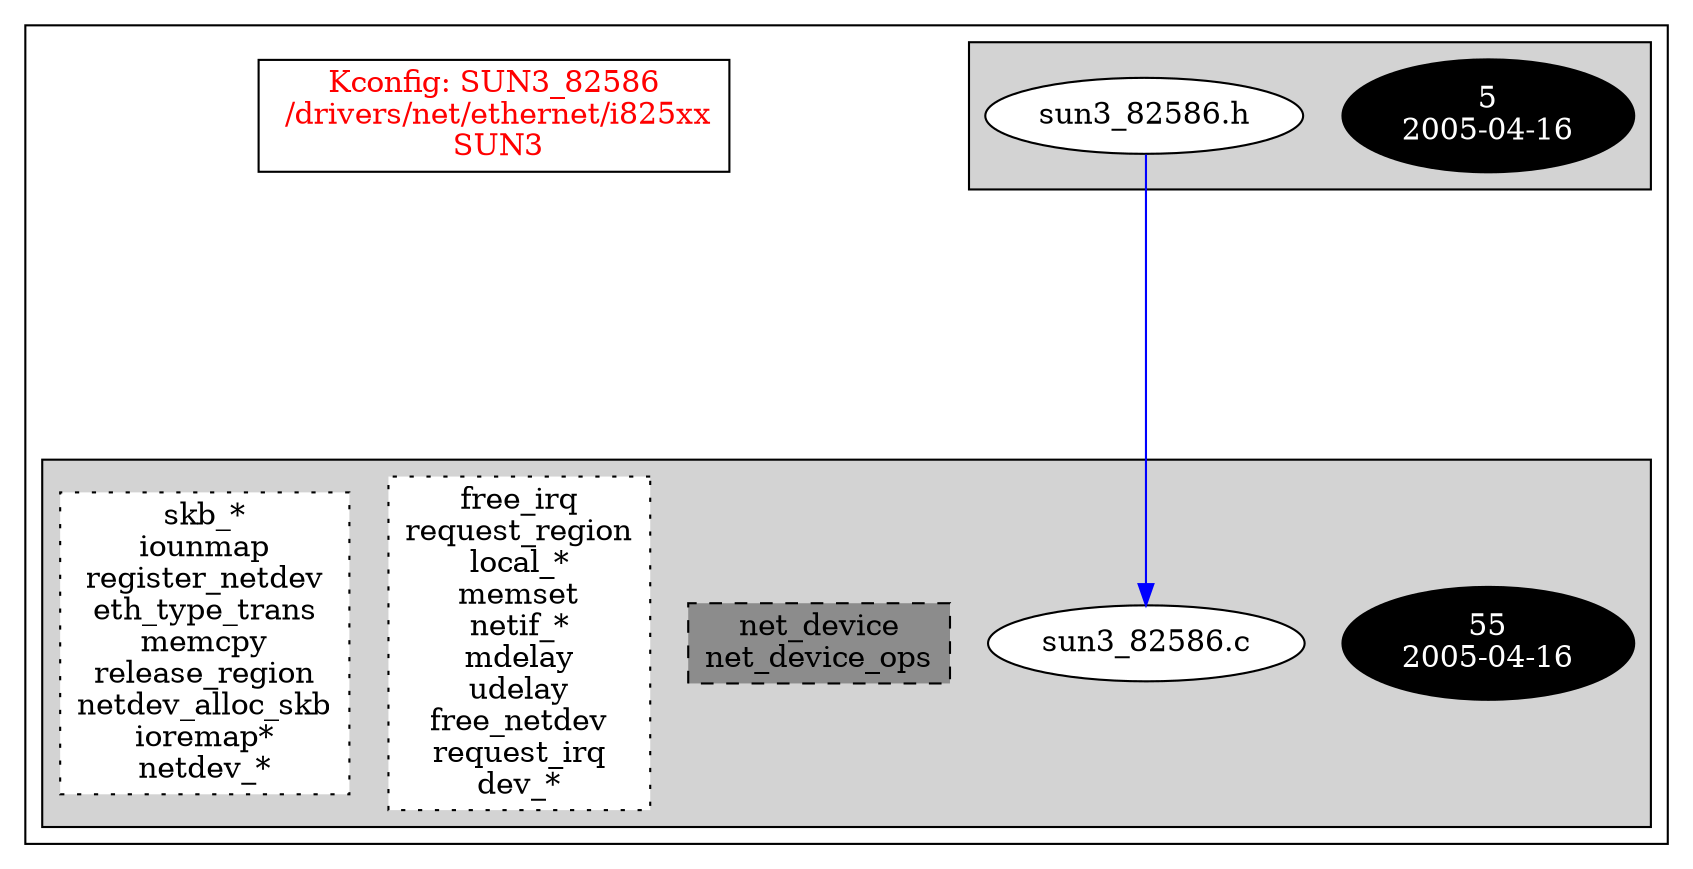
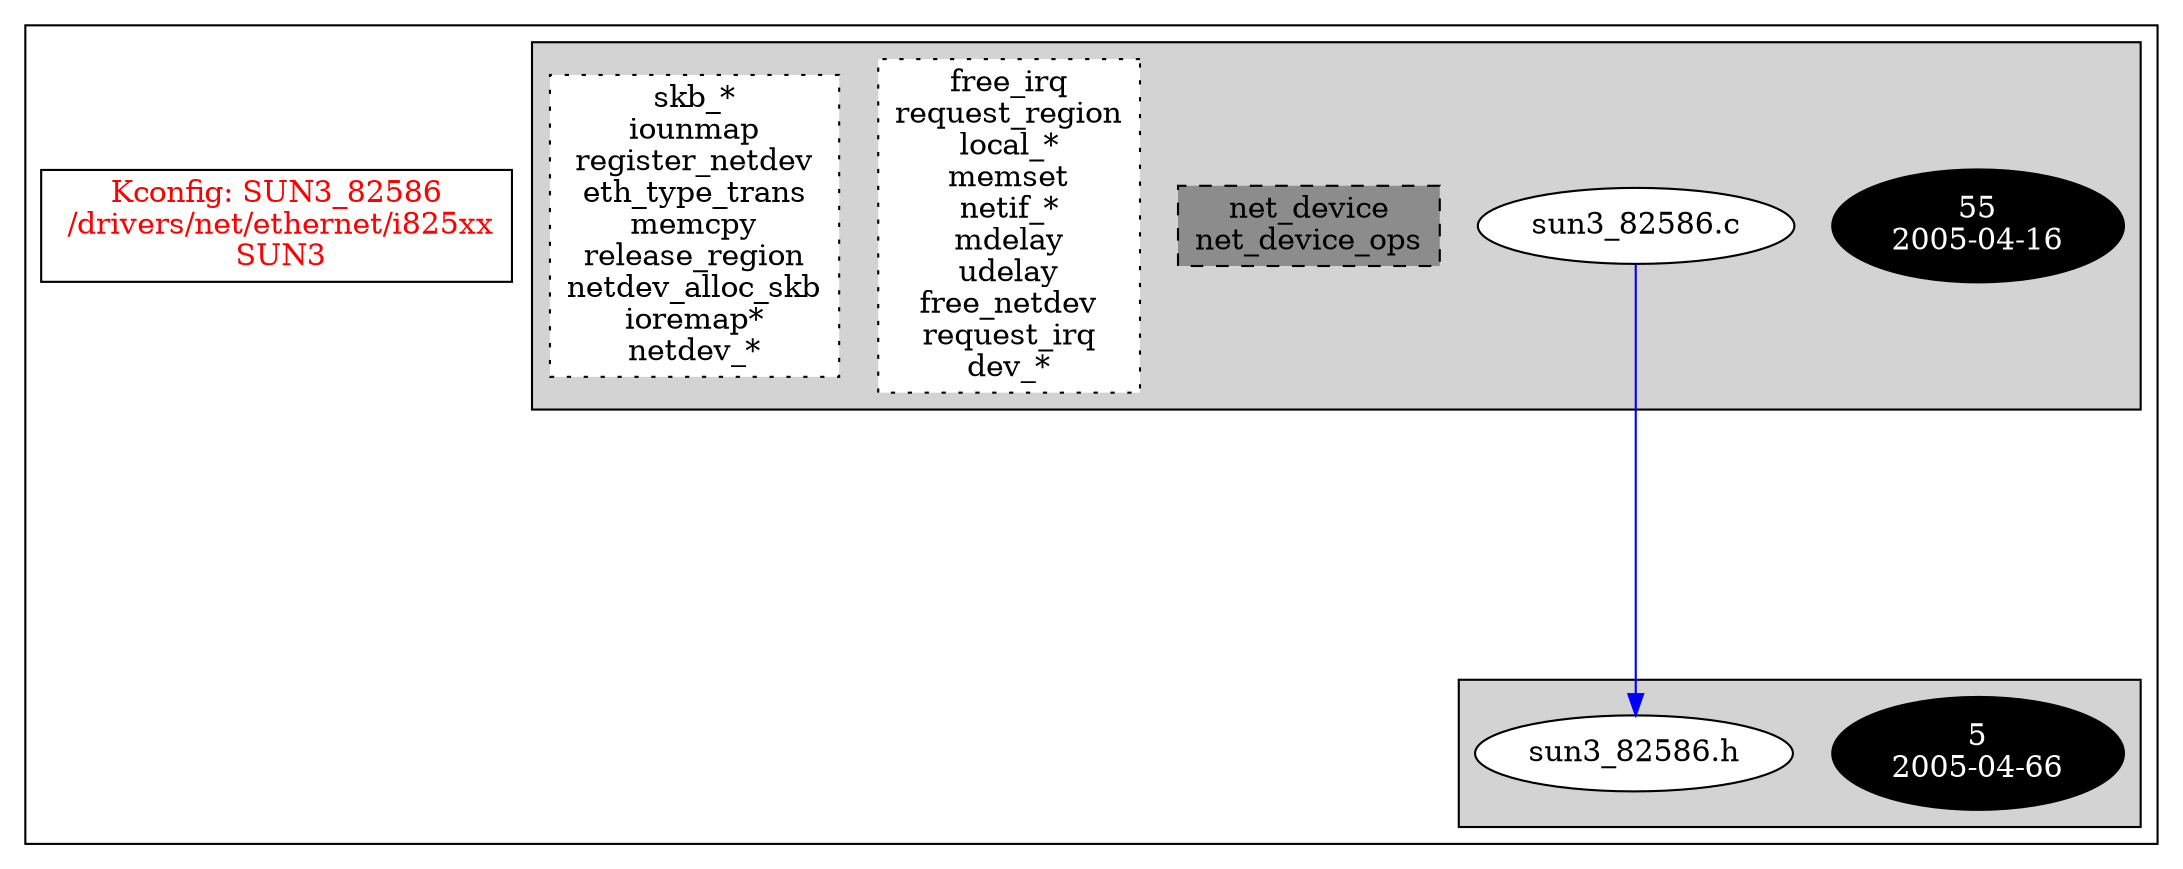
(1488, 116) -> (1978, 753)
(1146, 369) -> (1636, 479)
